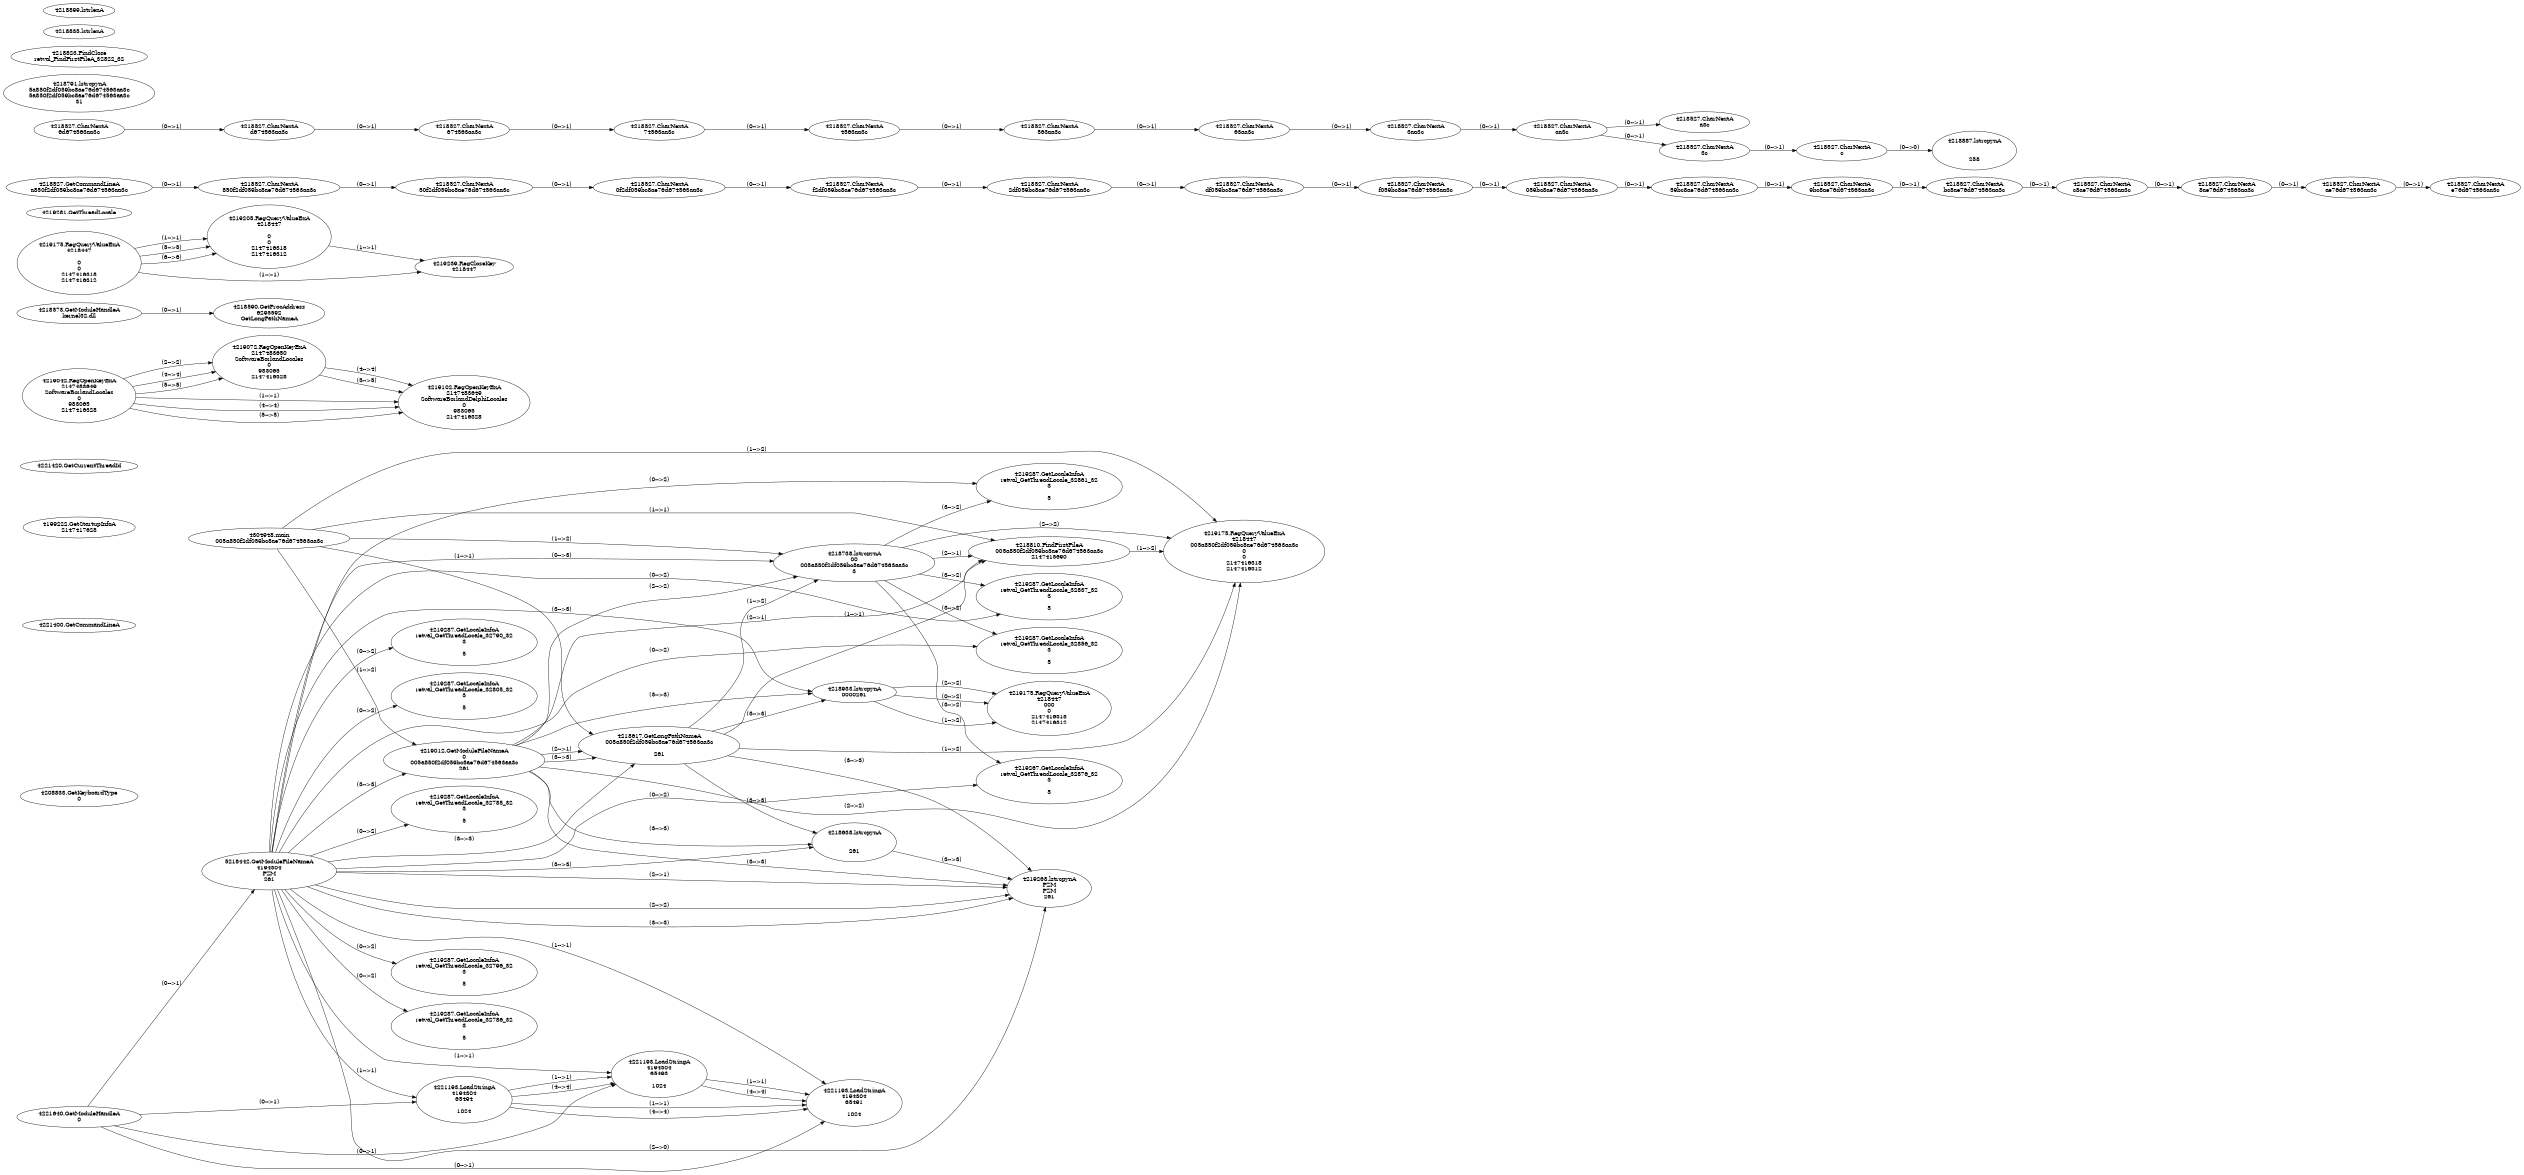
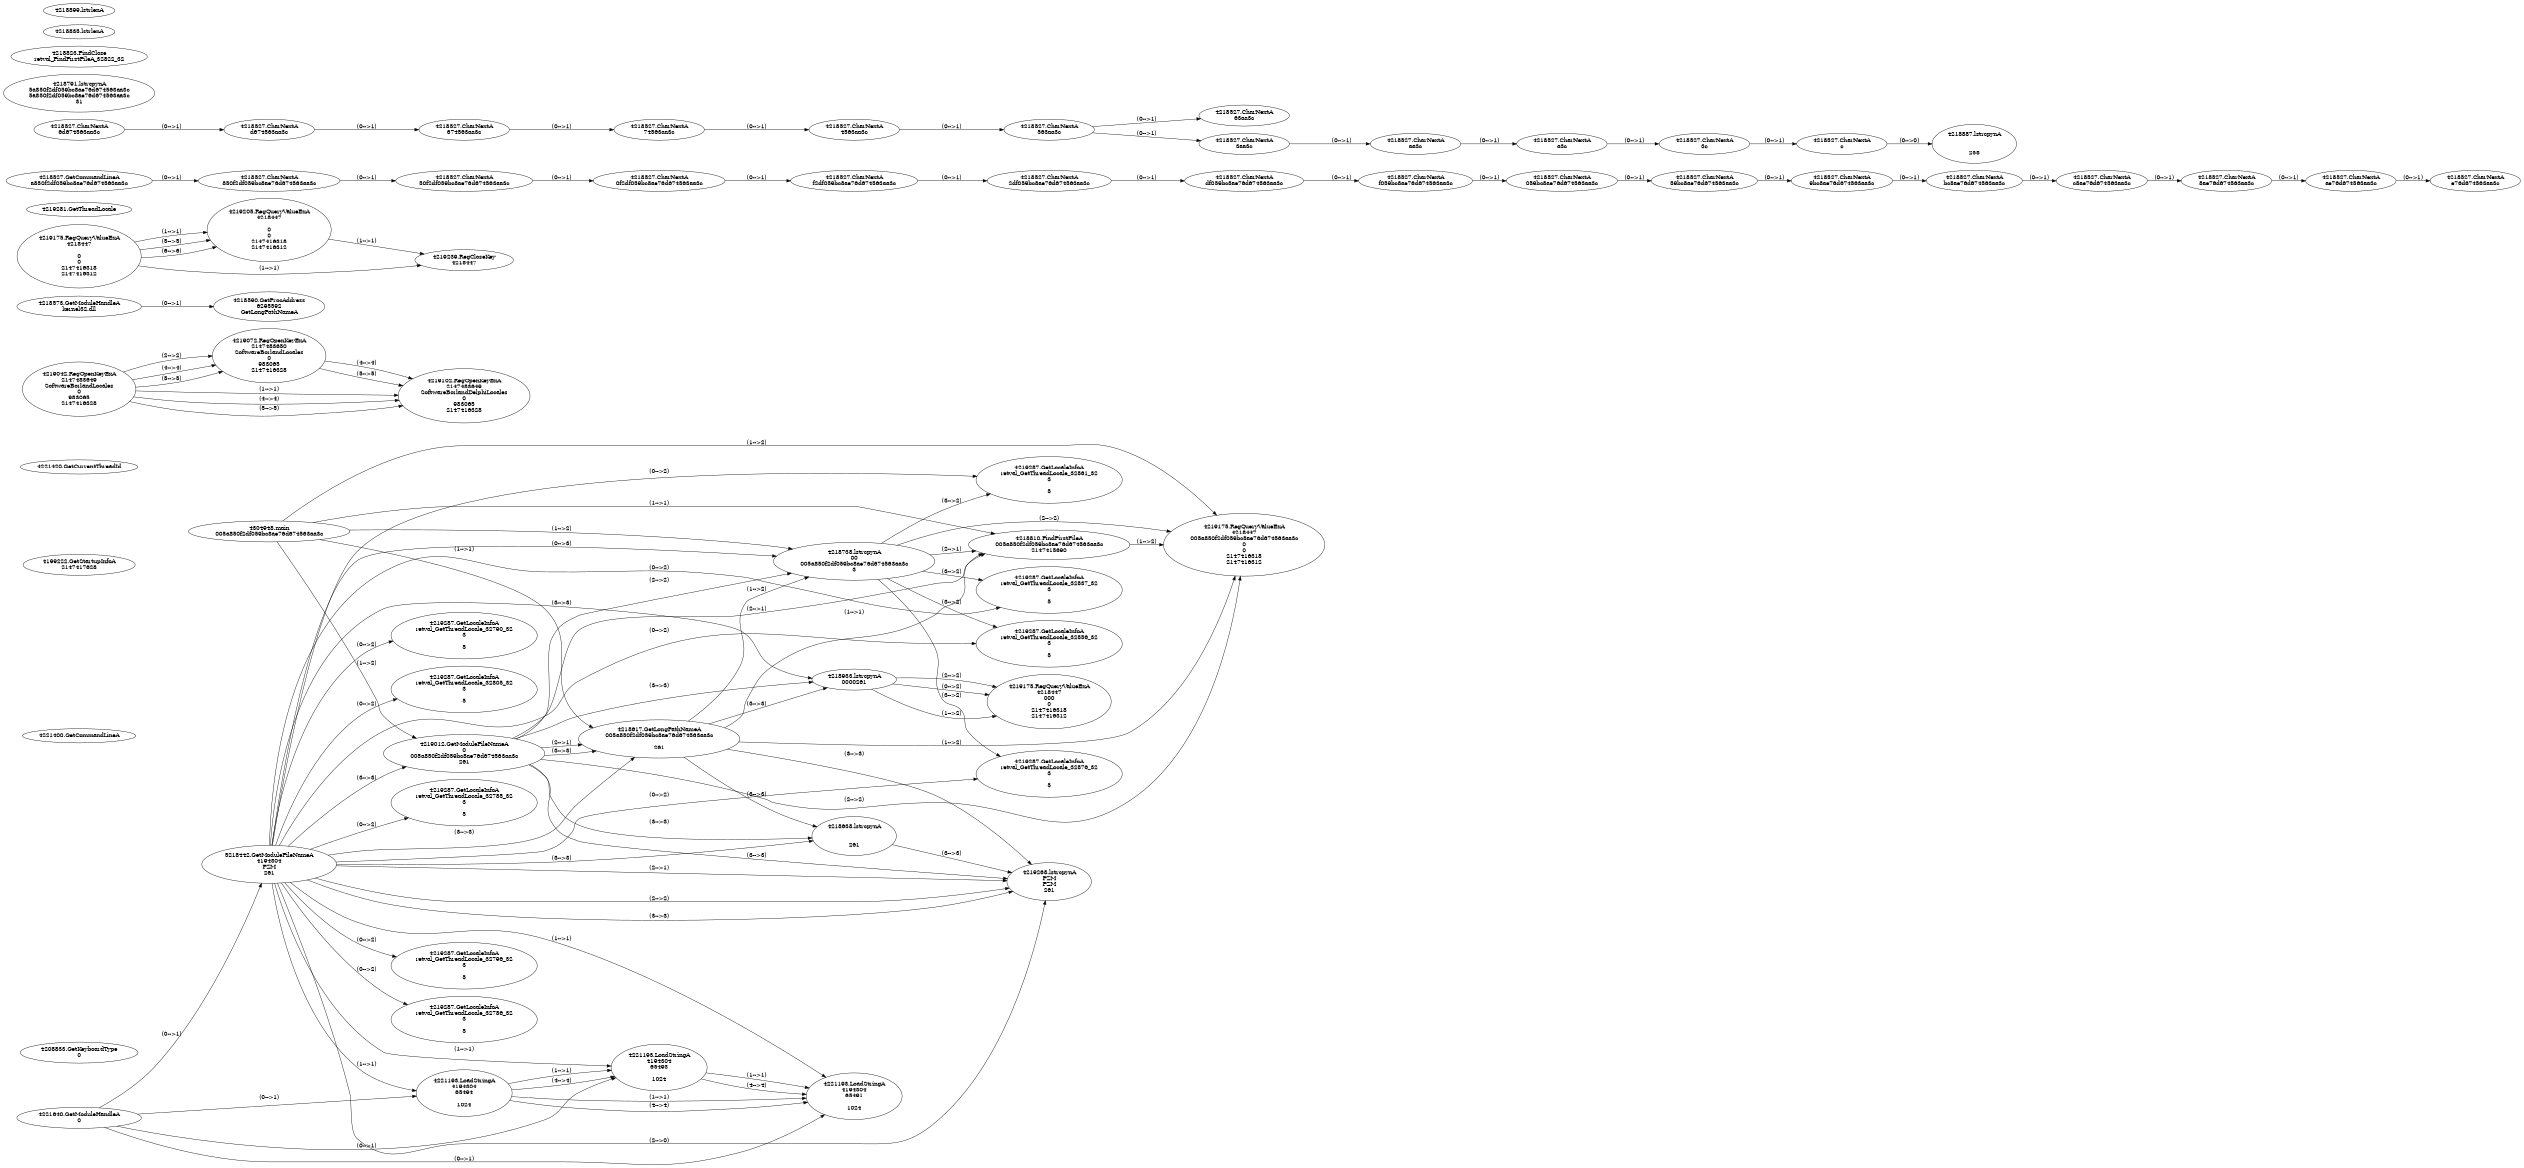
(1328, 130) -> (1145, 137)
(1631, 140) -> (1631, 144)
(1049, 781) -> (1049, 774)
